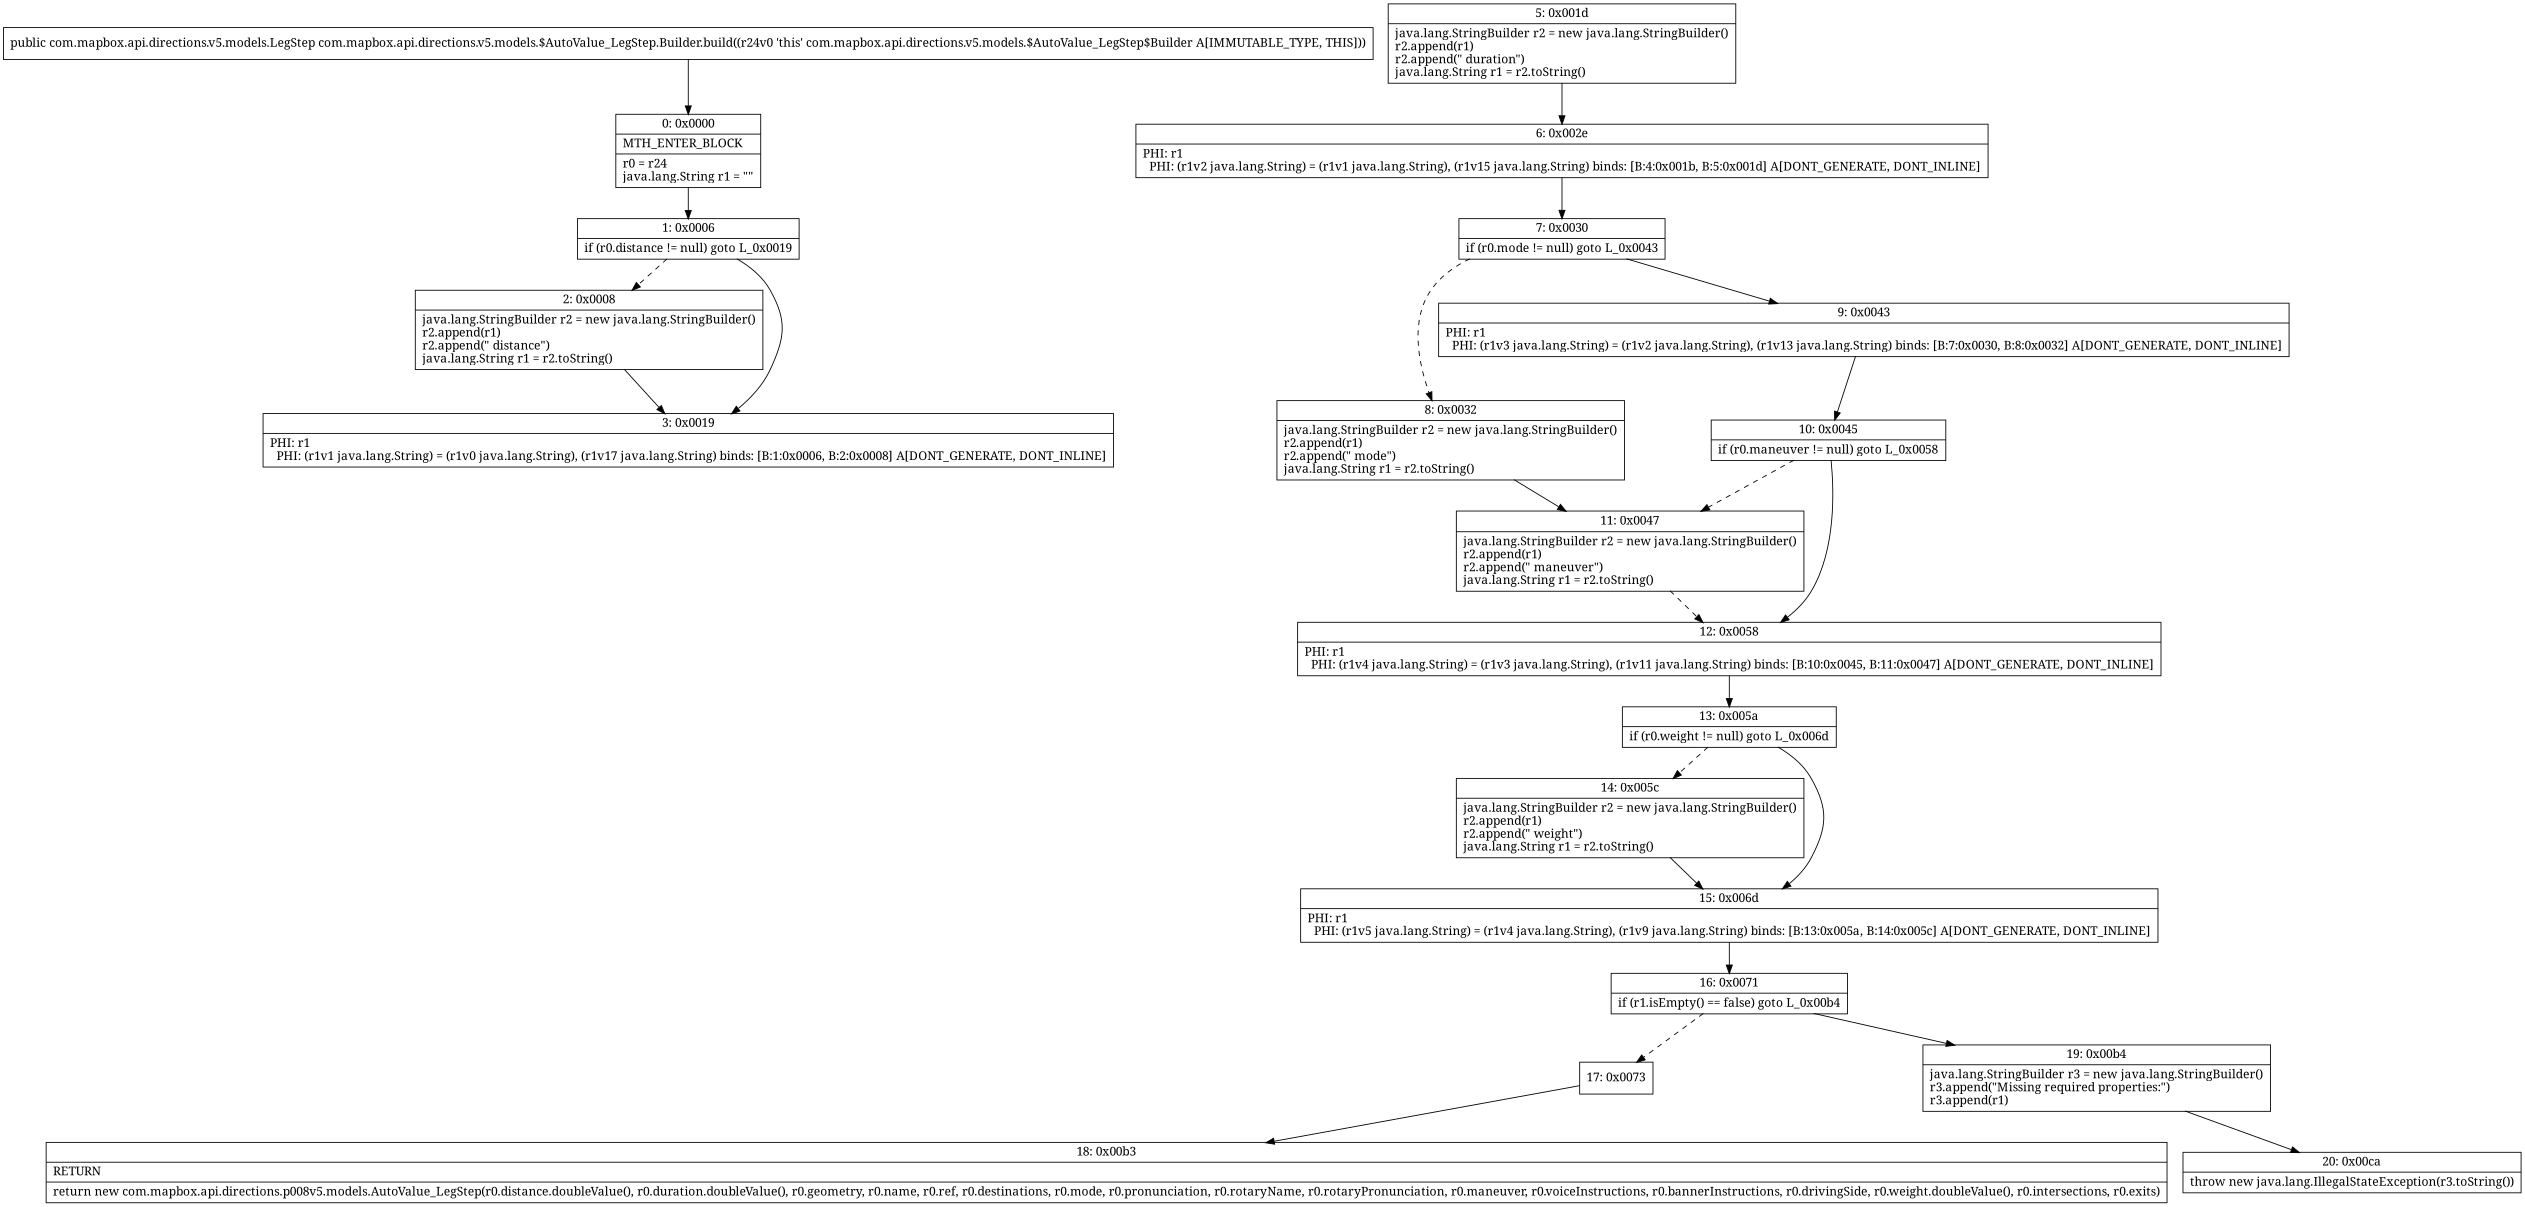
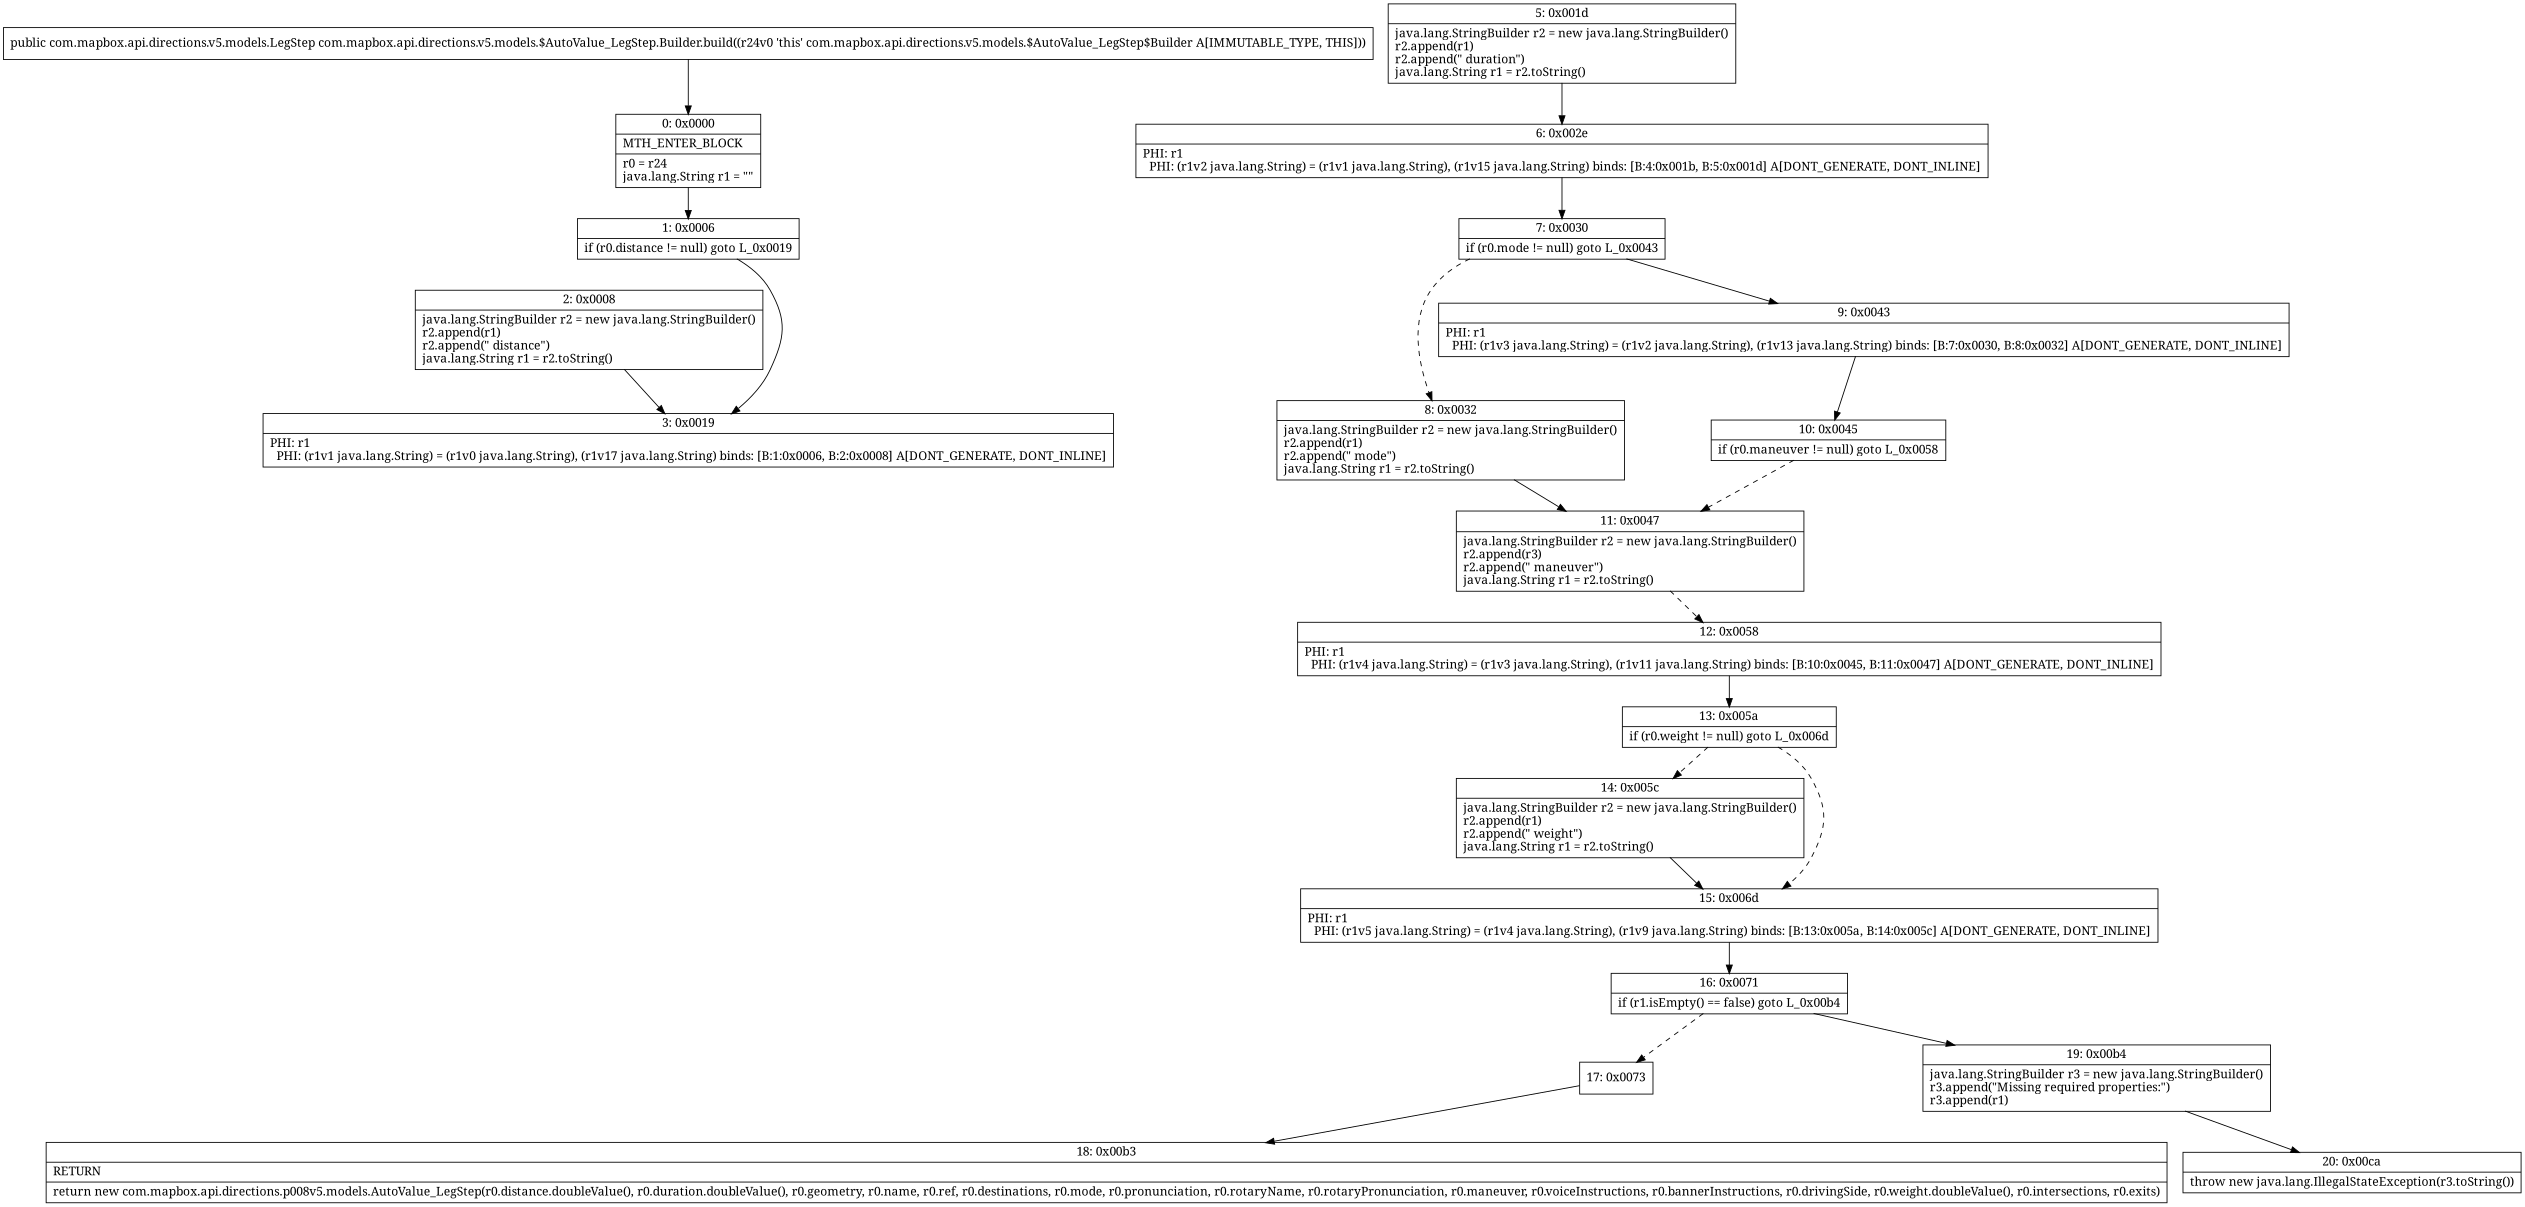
(653, 272) -> none
(1828, 545) -> none
(1502, 555) -> (1502, 555)
(1823, 812) -> (1823, 812)
